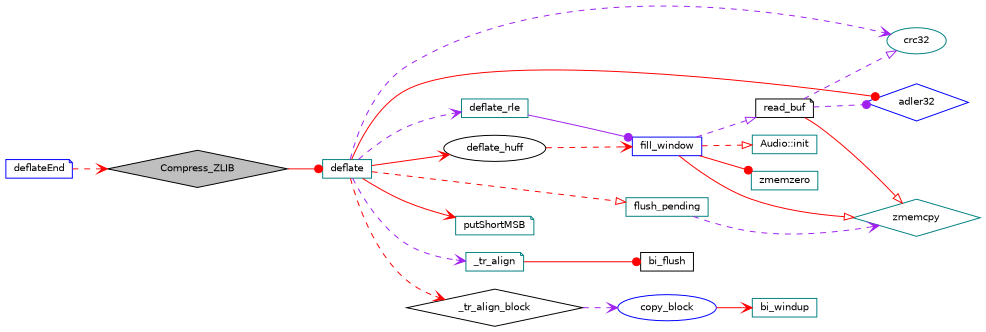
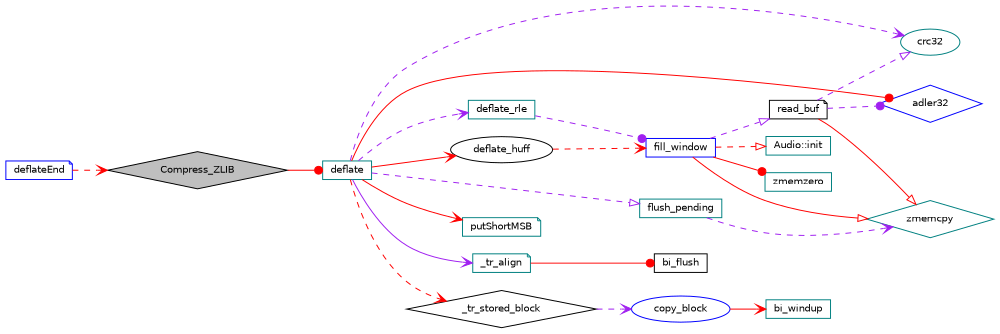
(576, 125) -> (587, 126)
(494, 186) -> (501, 188)
(393, 234) -> (396, 237)
(495, 308) -> (502, 309)
